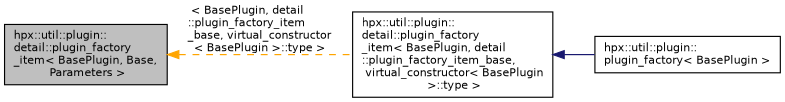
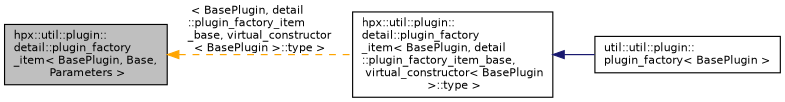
(688, 55) -> (688, 55)
